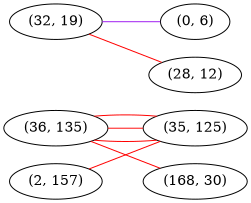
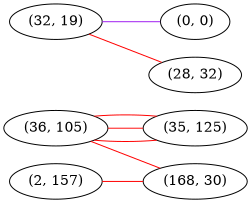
(195, 22) -> (195, 22)
(195, 75) -> (195, 75)
(56, 128) -> (56, 128)
(116, 159) -> (123, 181)
